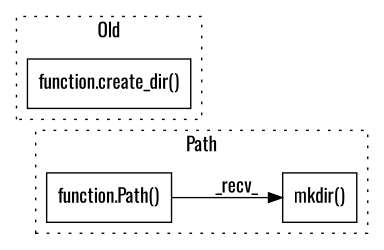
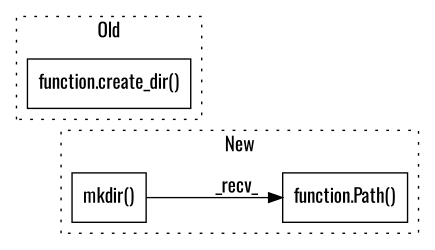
(202, 146) -> (240, 146)
(220, 198) -> (207, 198)
